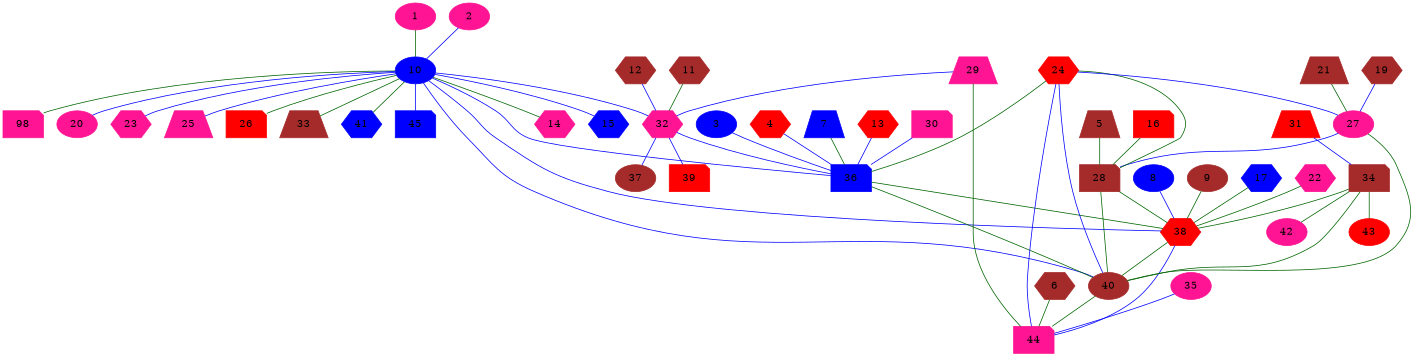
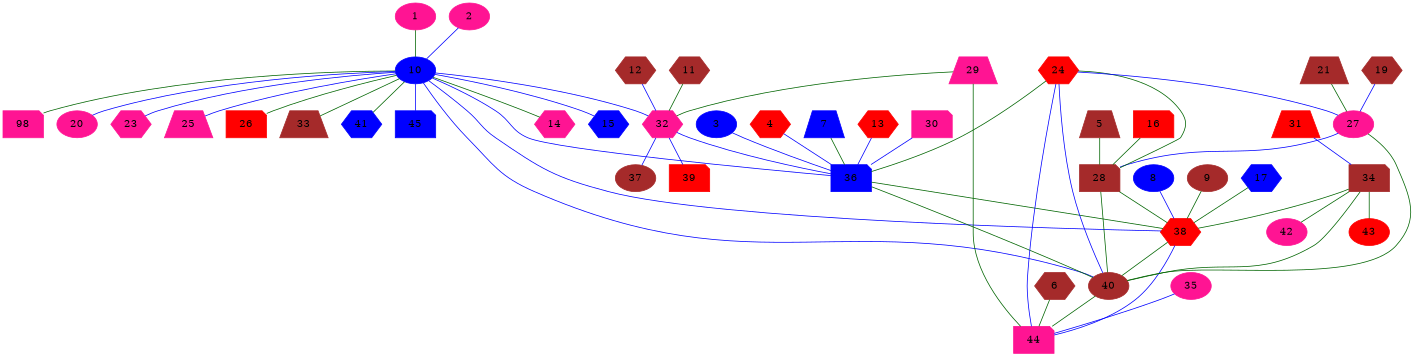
(813, 85) -> (813, 85)
(1315, 178) -> none
